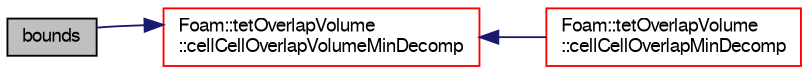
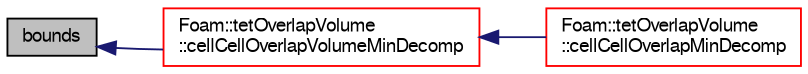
(121, 26) -> (140, 49)
